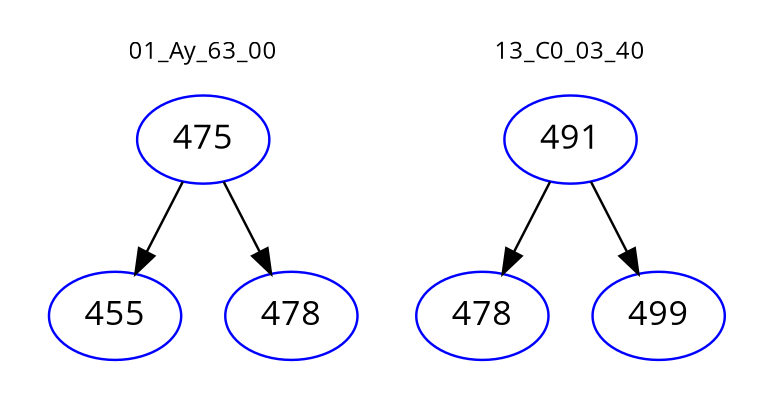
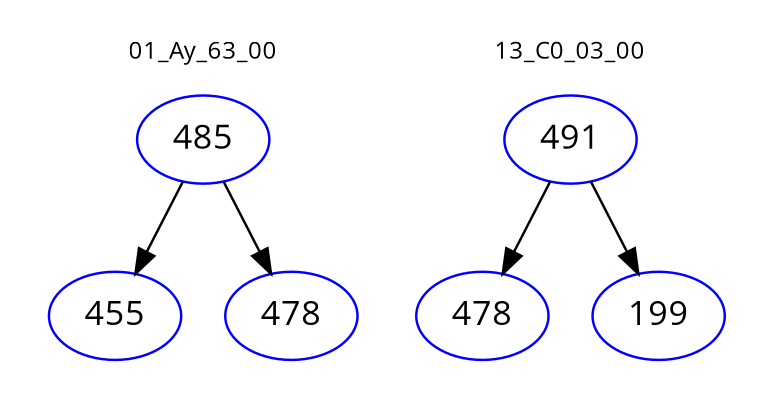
(571, 53) -> (571, 53)
(203, 140) -> (203, 140)
(659, 316) -> (659, 316)
